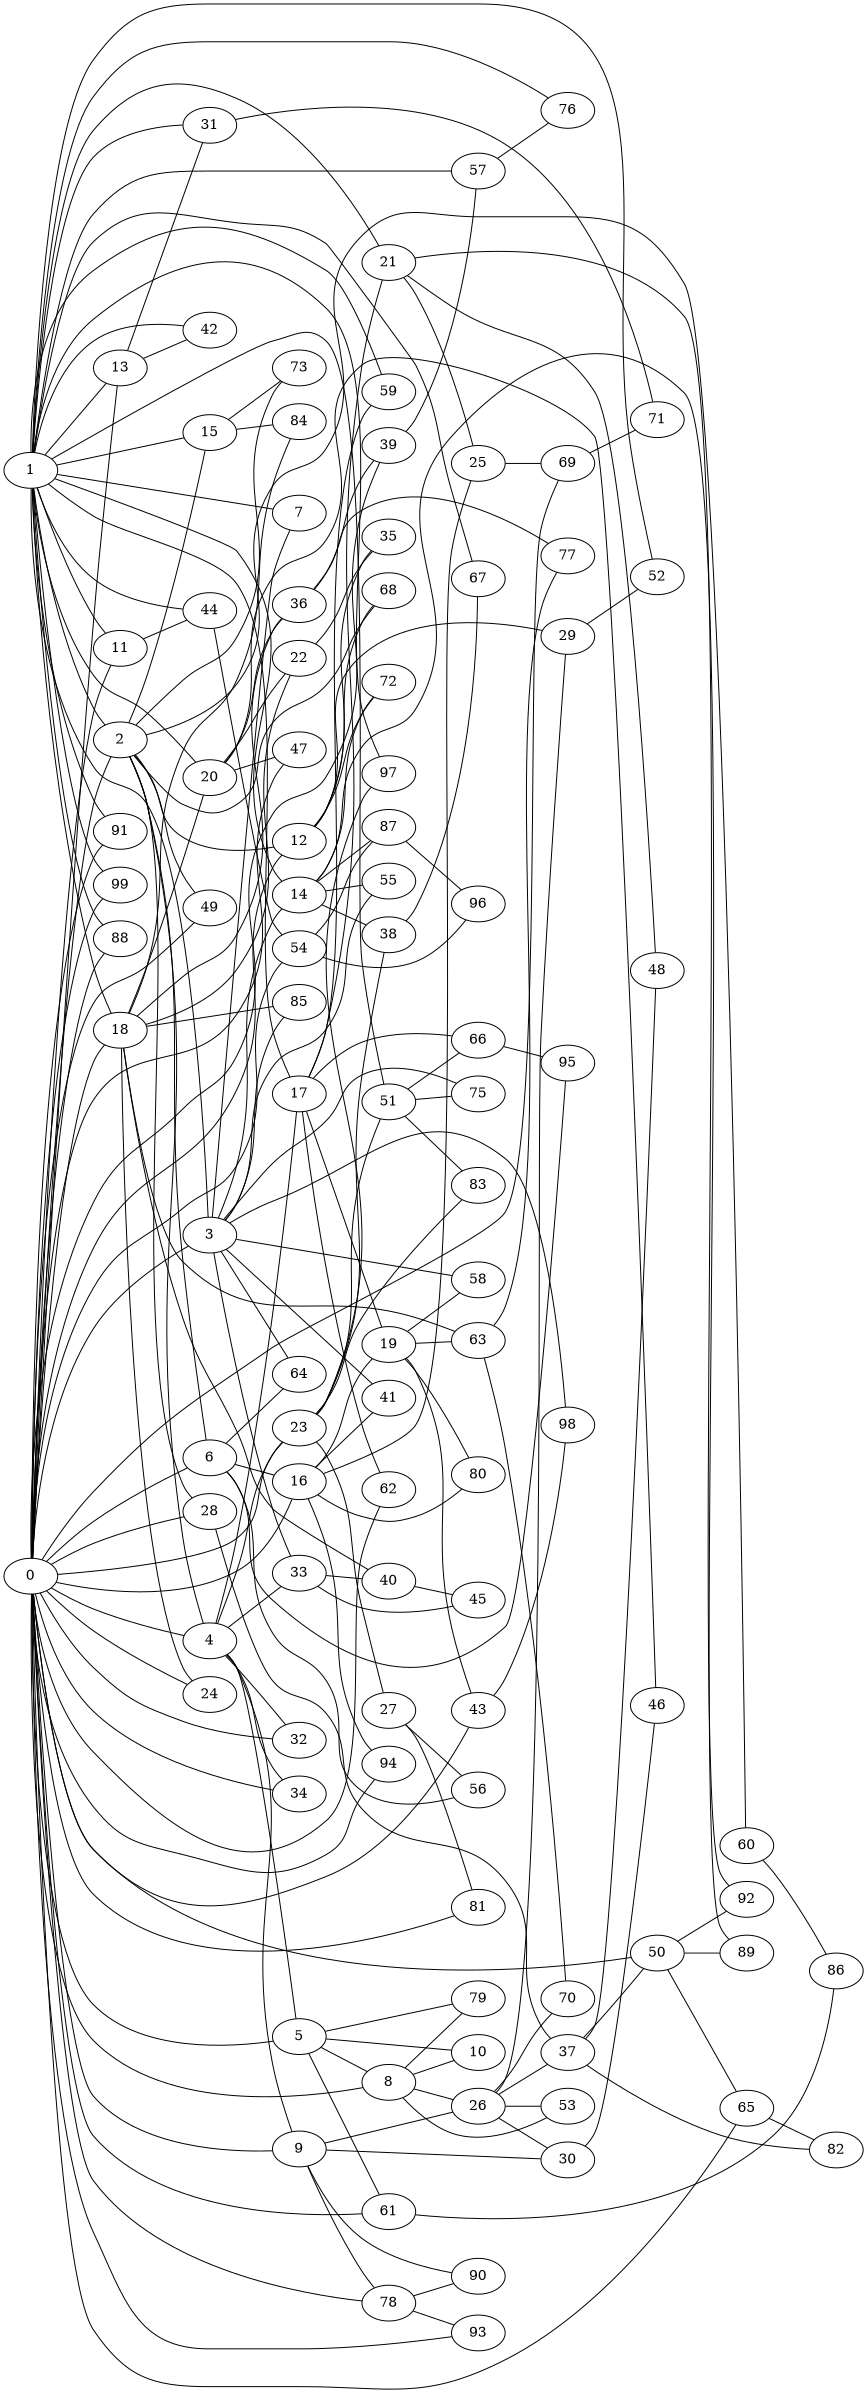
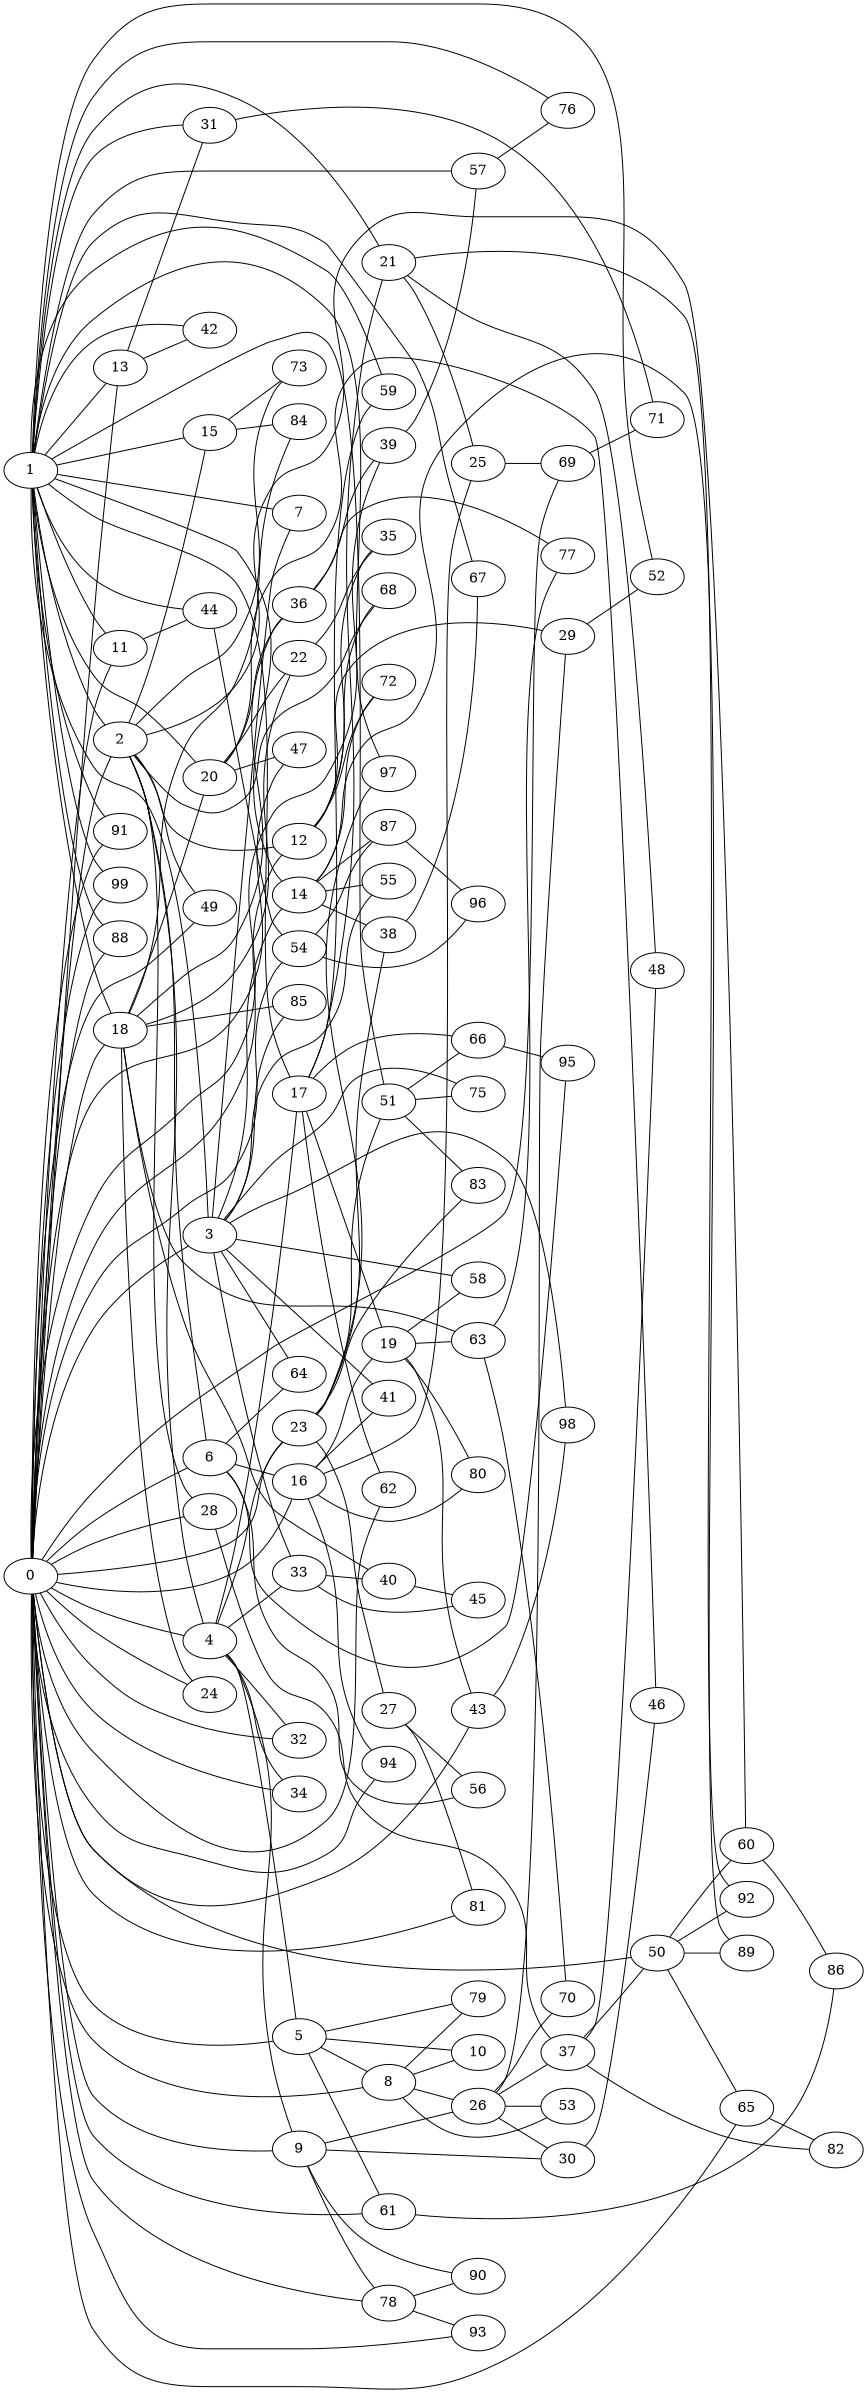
none -> (699, 1898)
